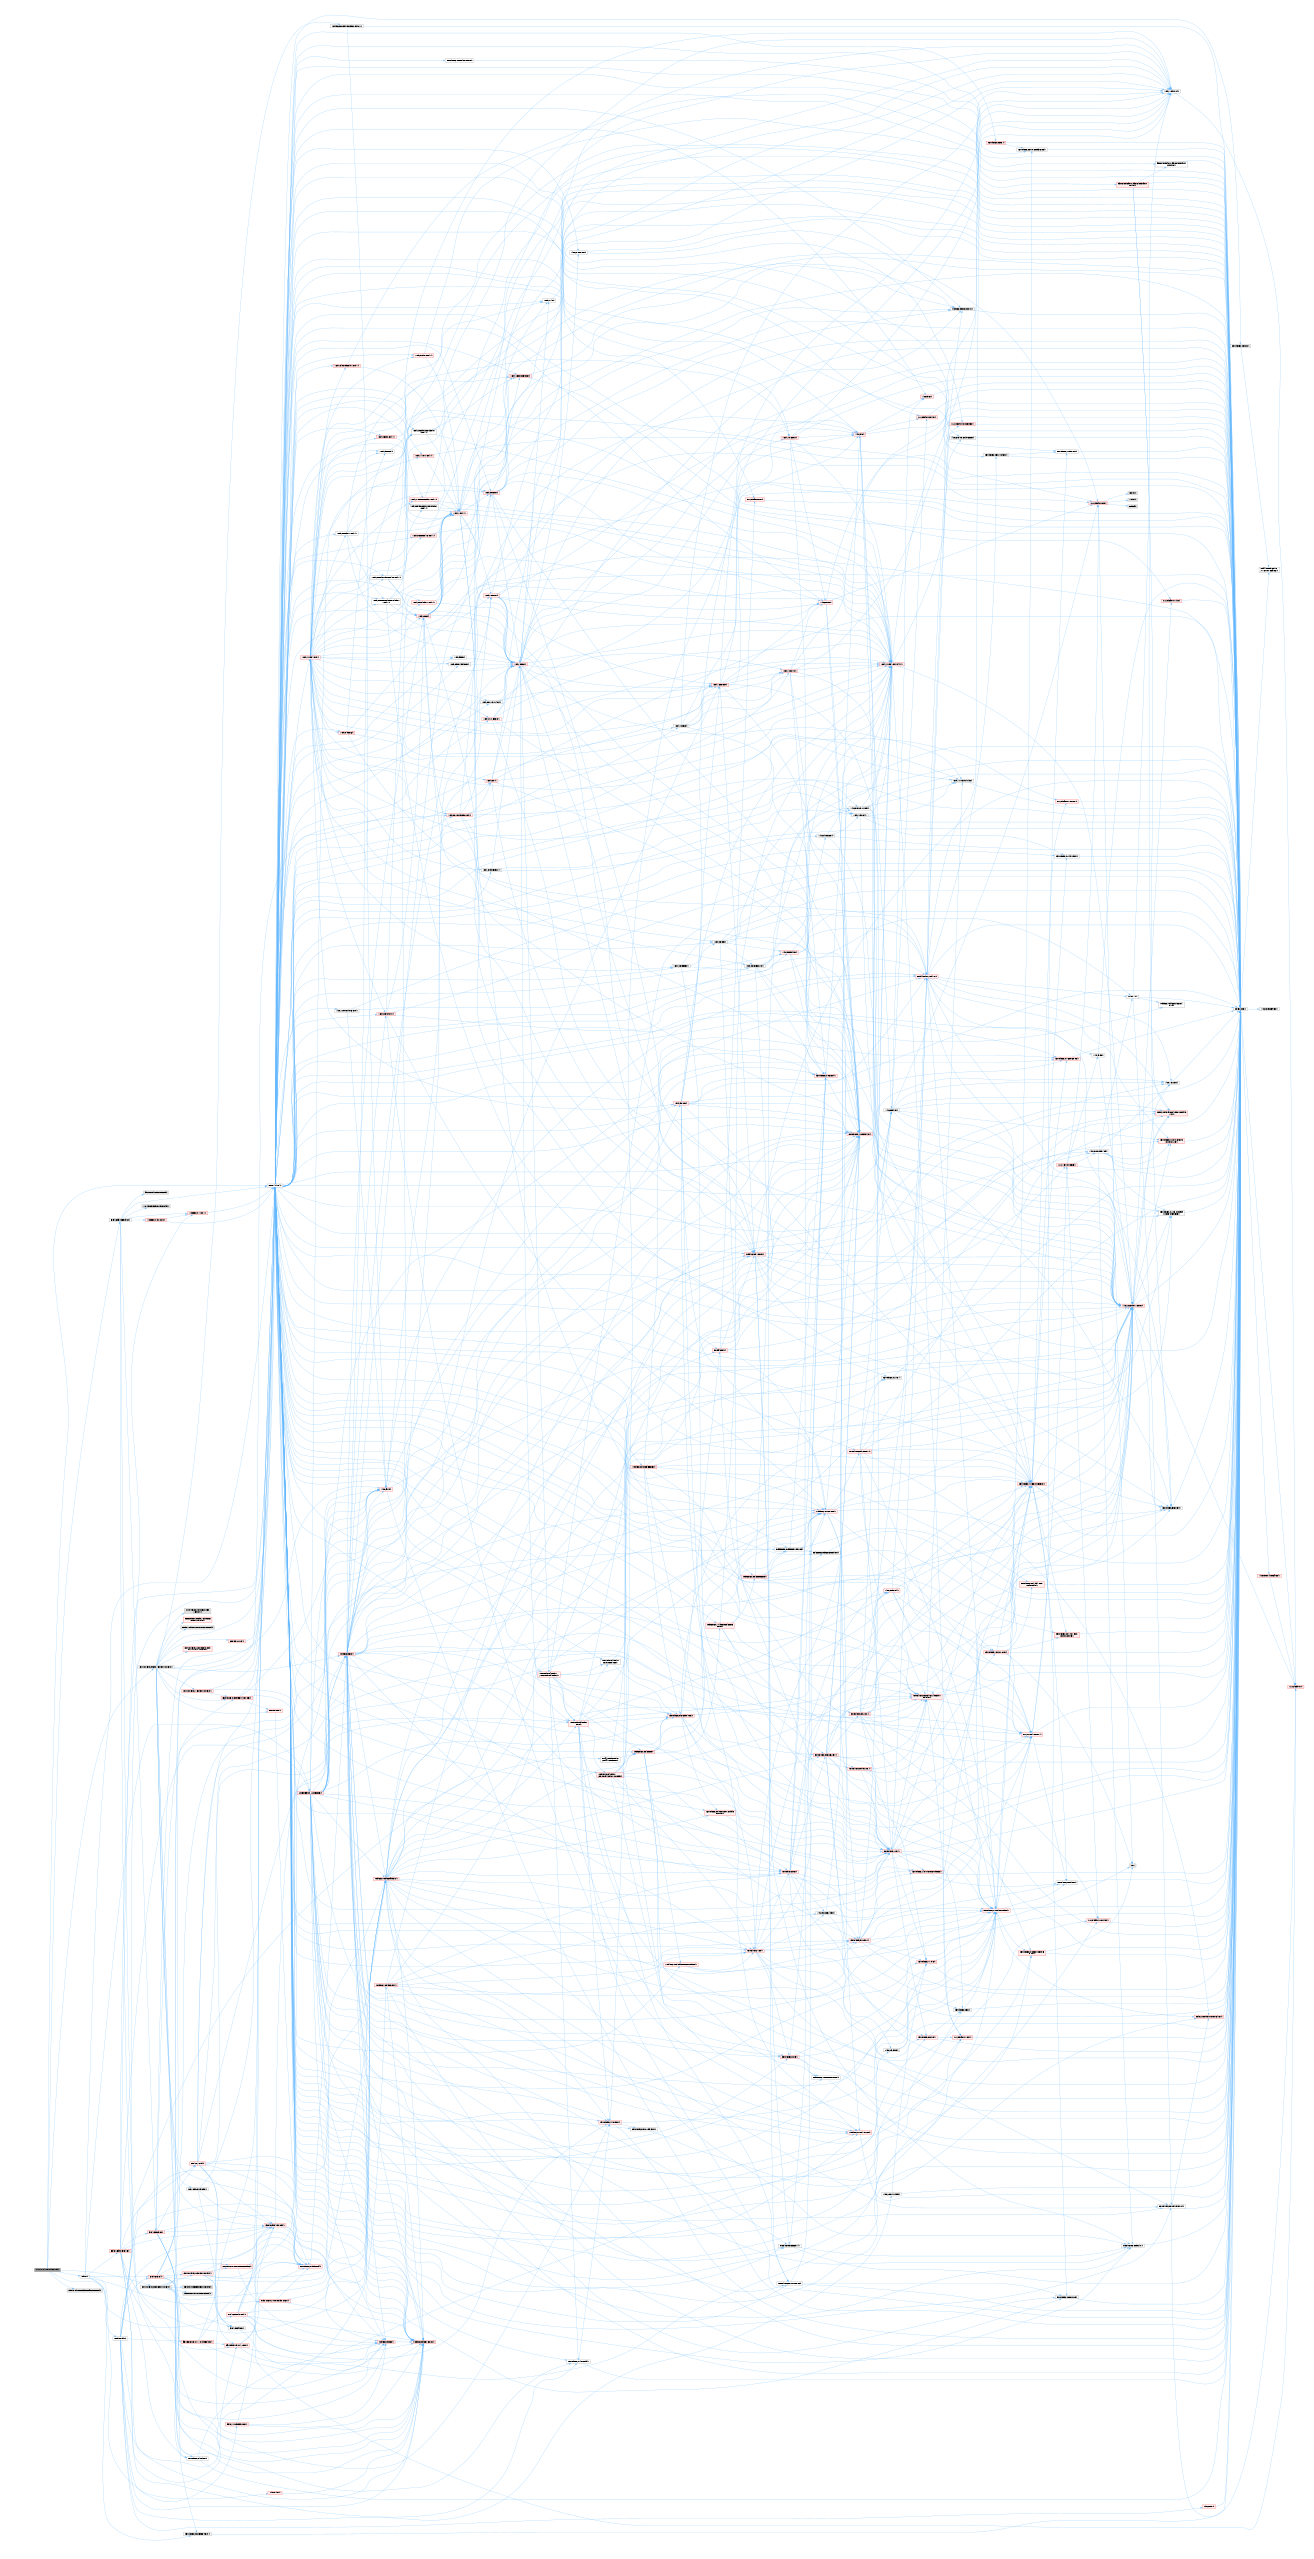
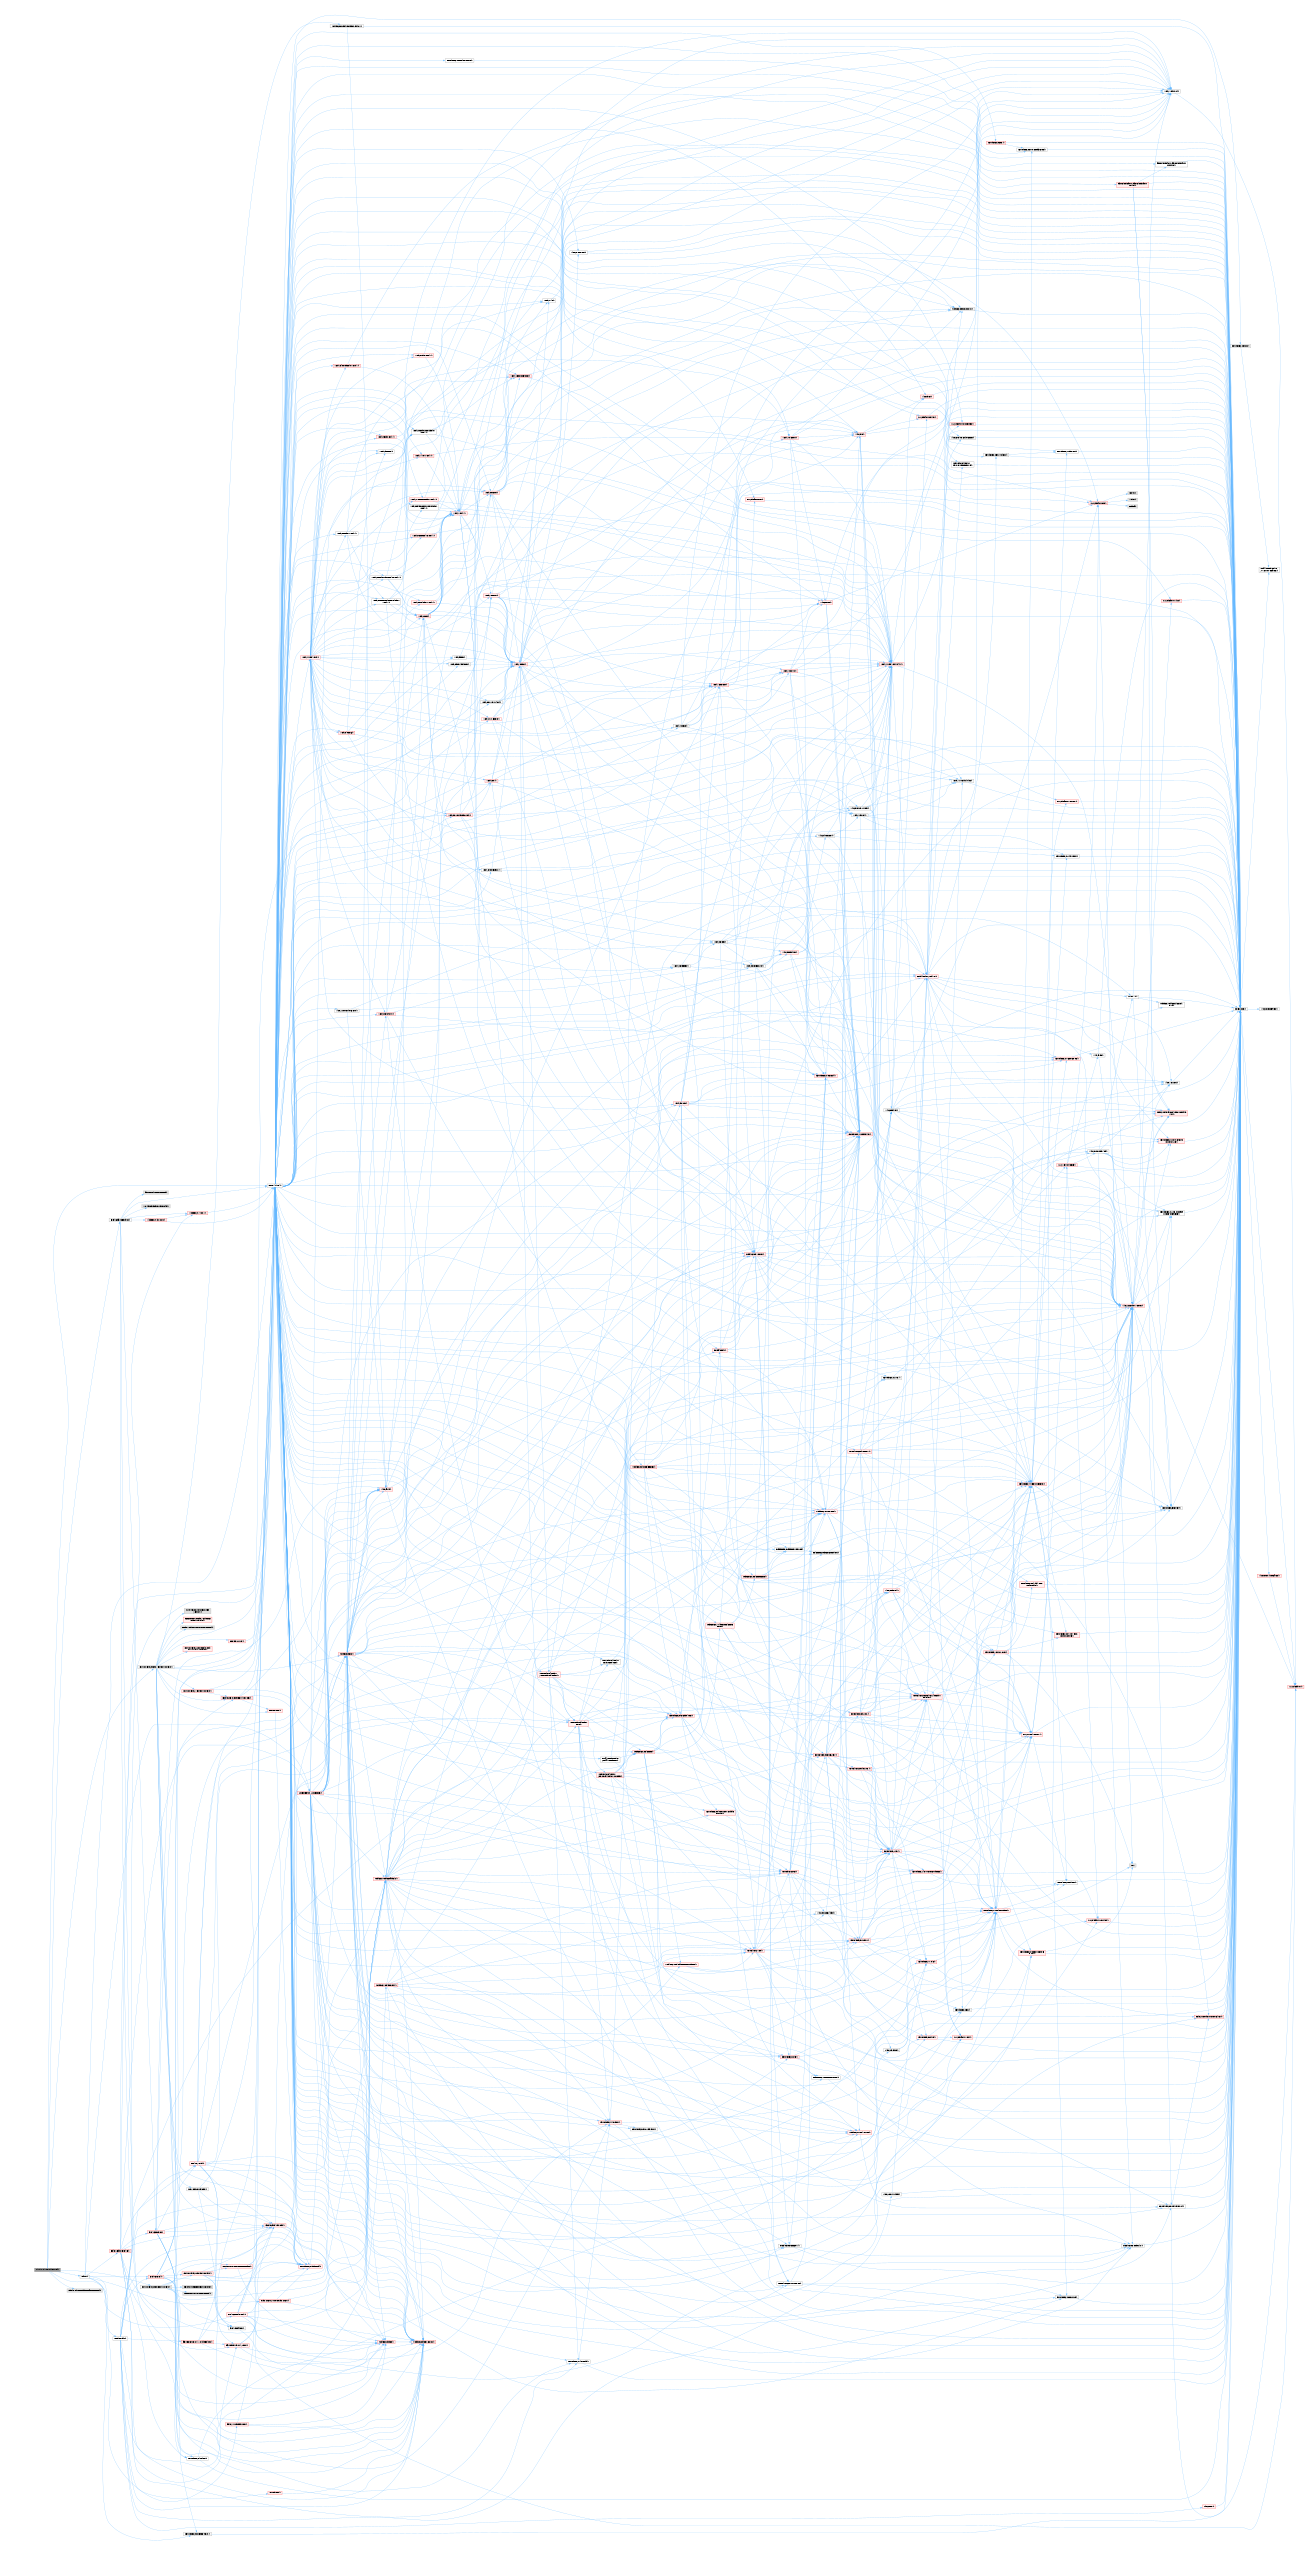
none -> (963, 464)
(275, 2493) -> (275, 2493)
